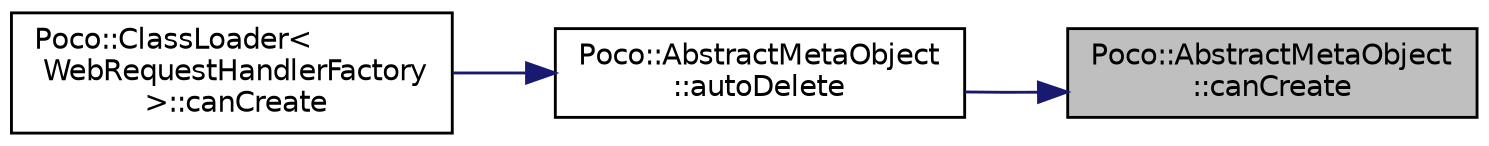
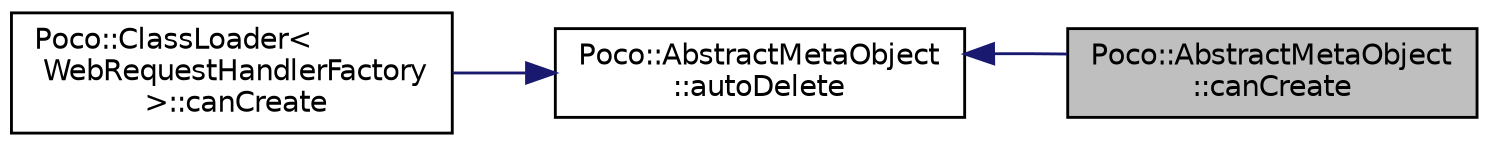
(1001, 92) -> (1031, 54)
